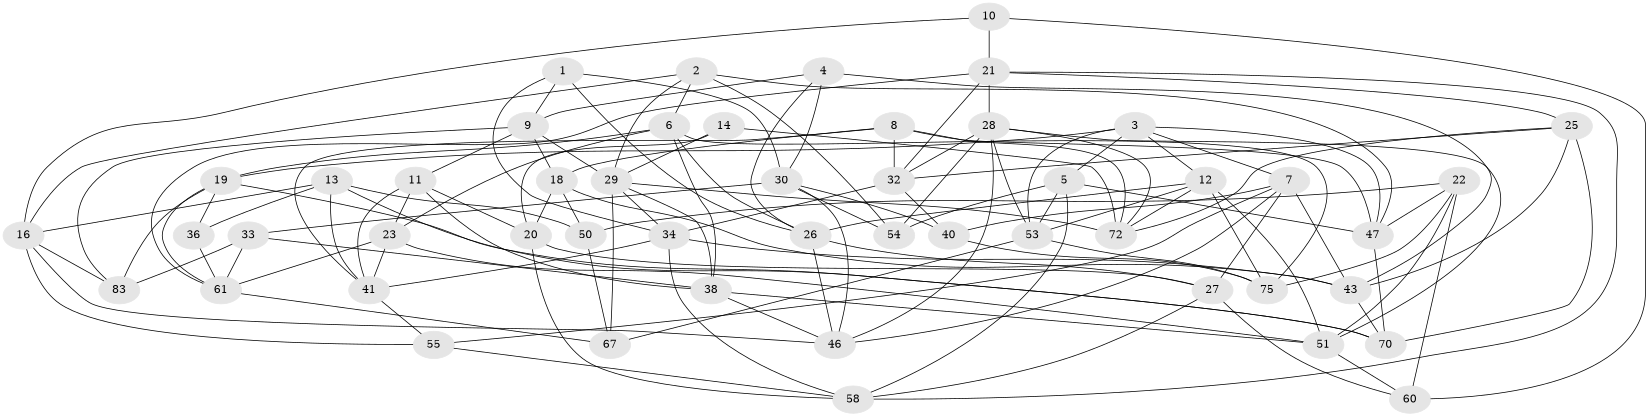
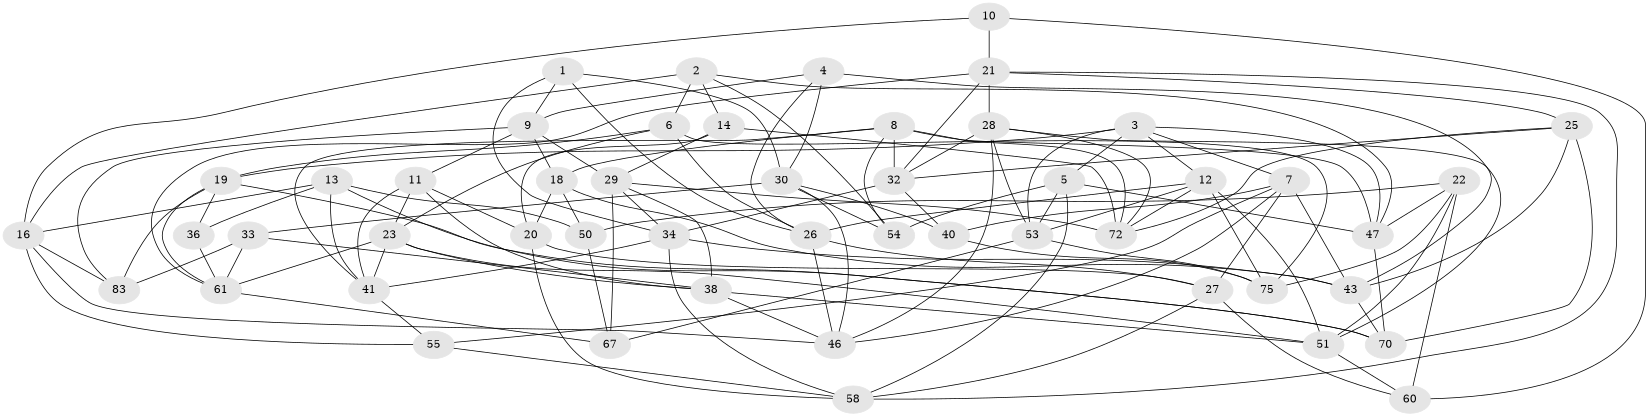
(637, 119) -> (714, 106)
(942, 181) -> (864, 181)
(705, 206) -> (547, 274)
